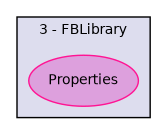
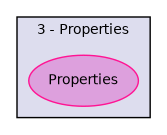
(84, 30) -> (84, 30)
